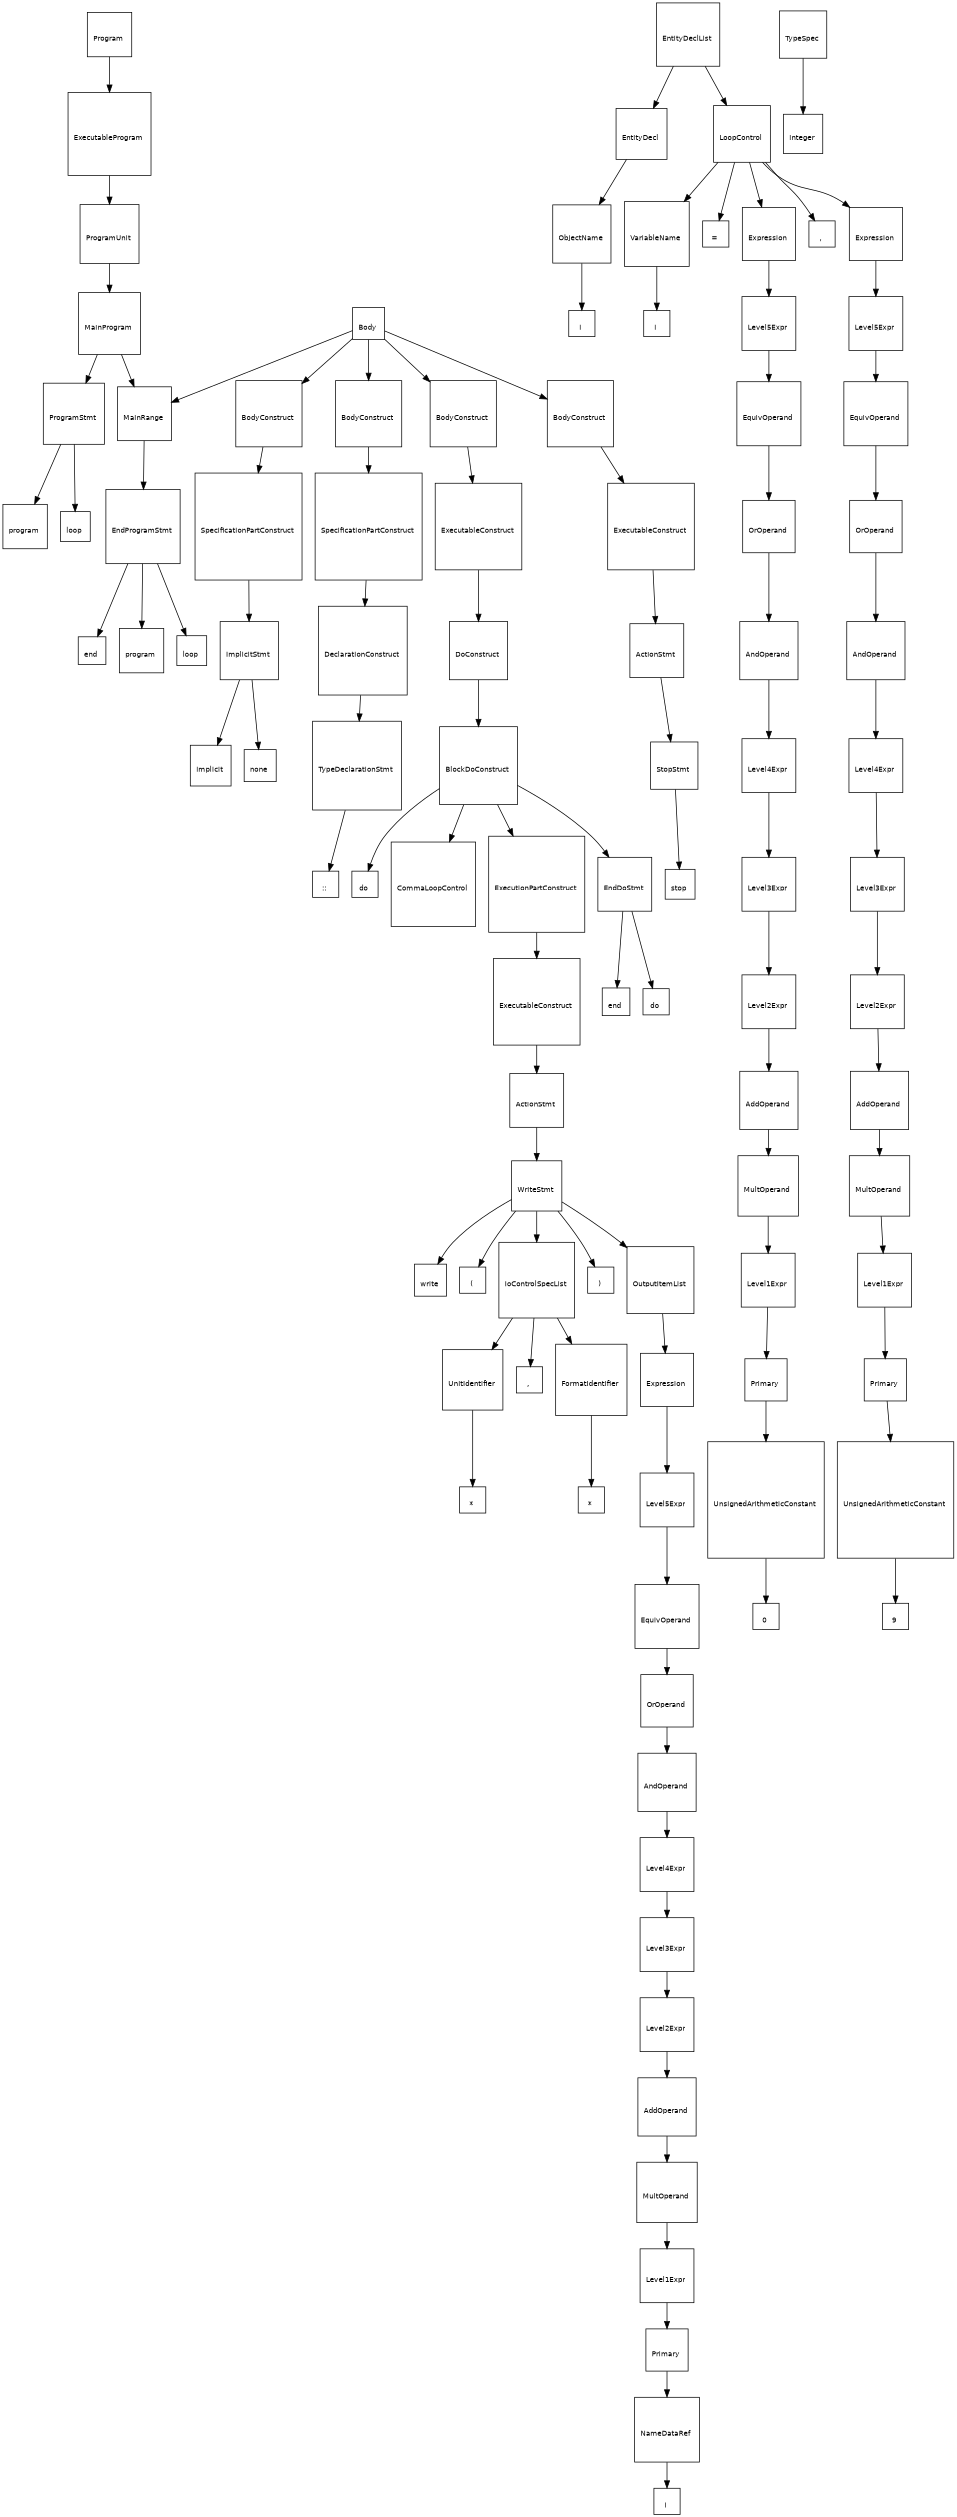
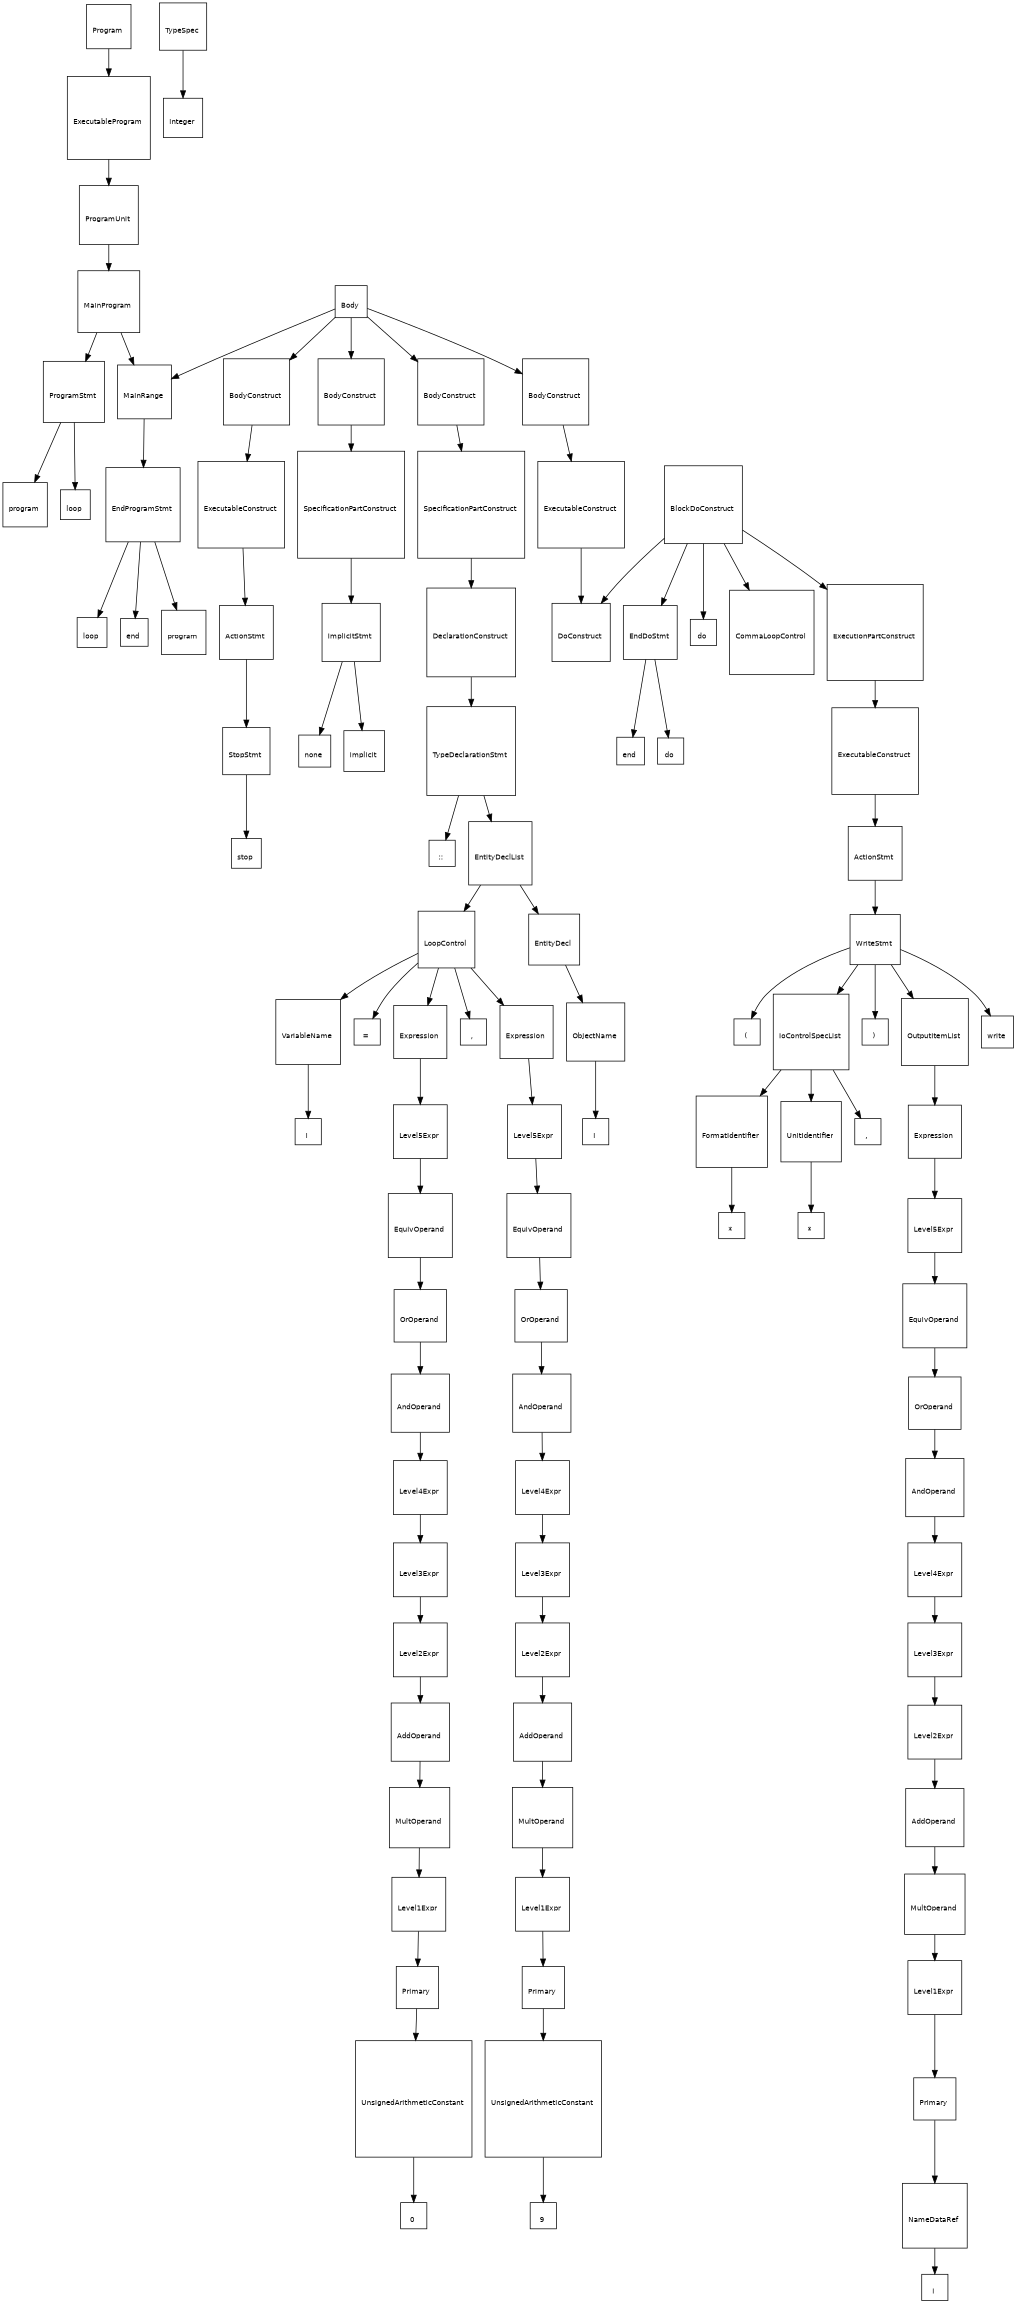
(479, 700) -> (634, 567)
none -> (487, 805)
